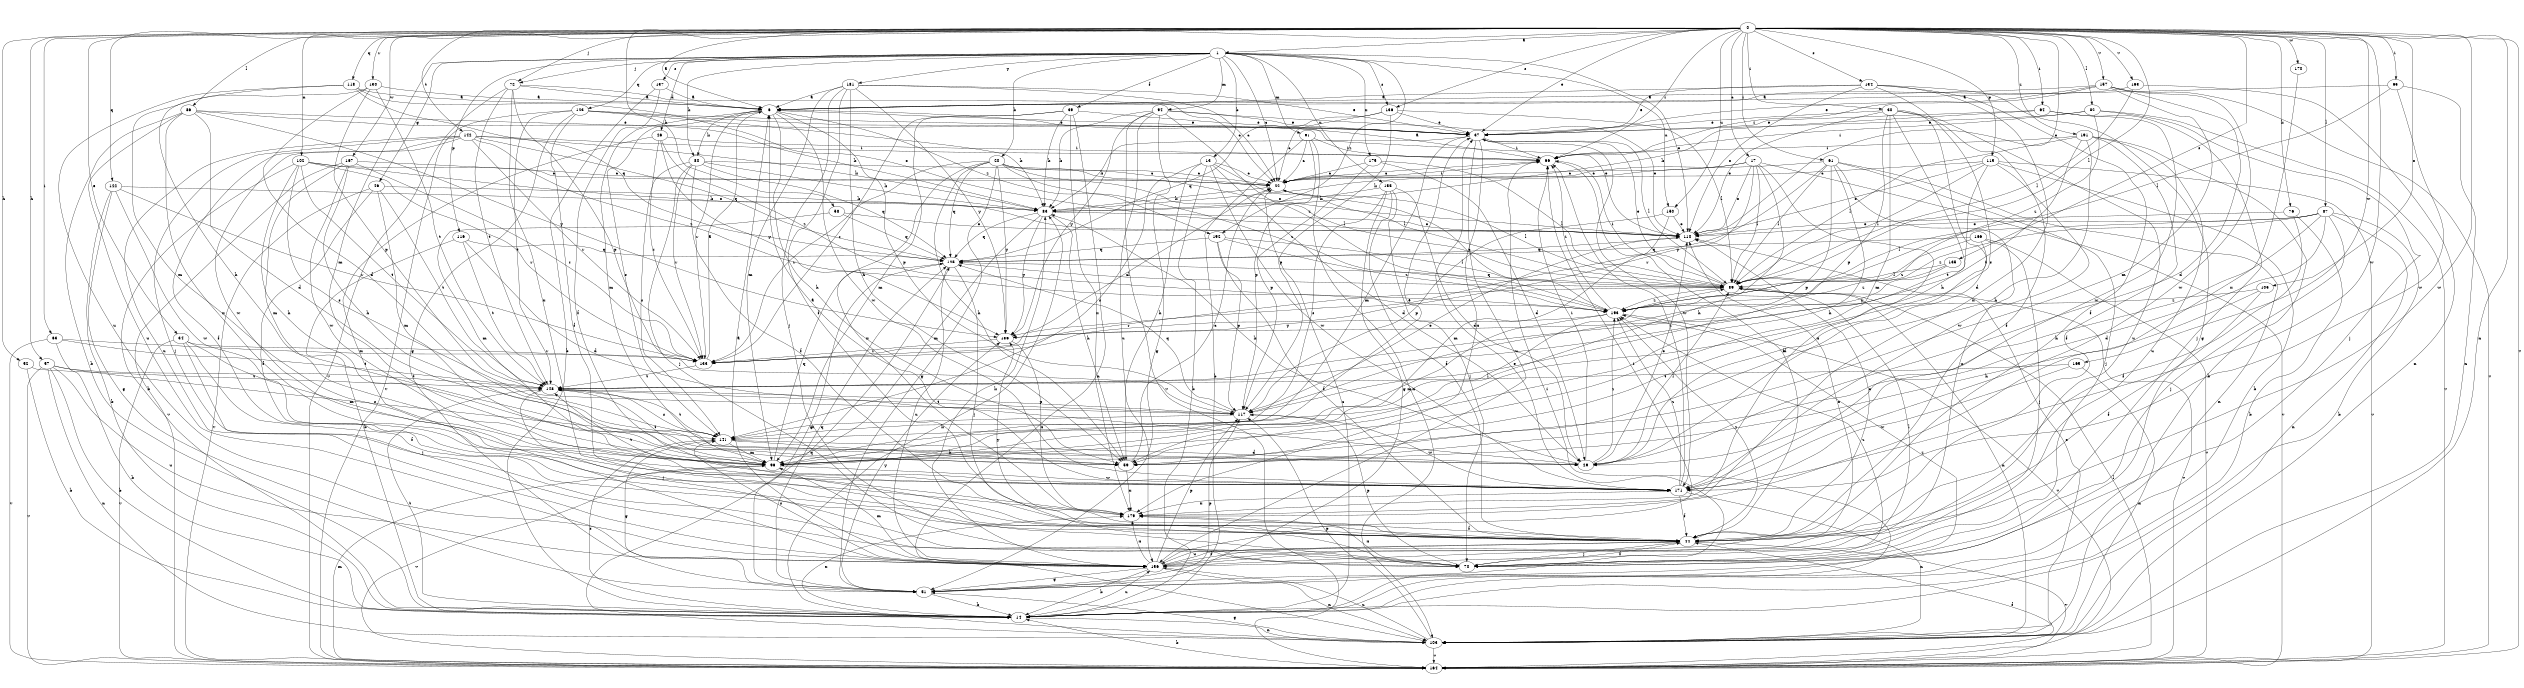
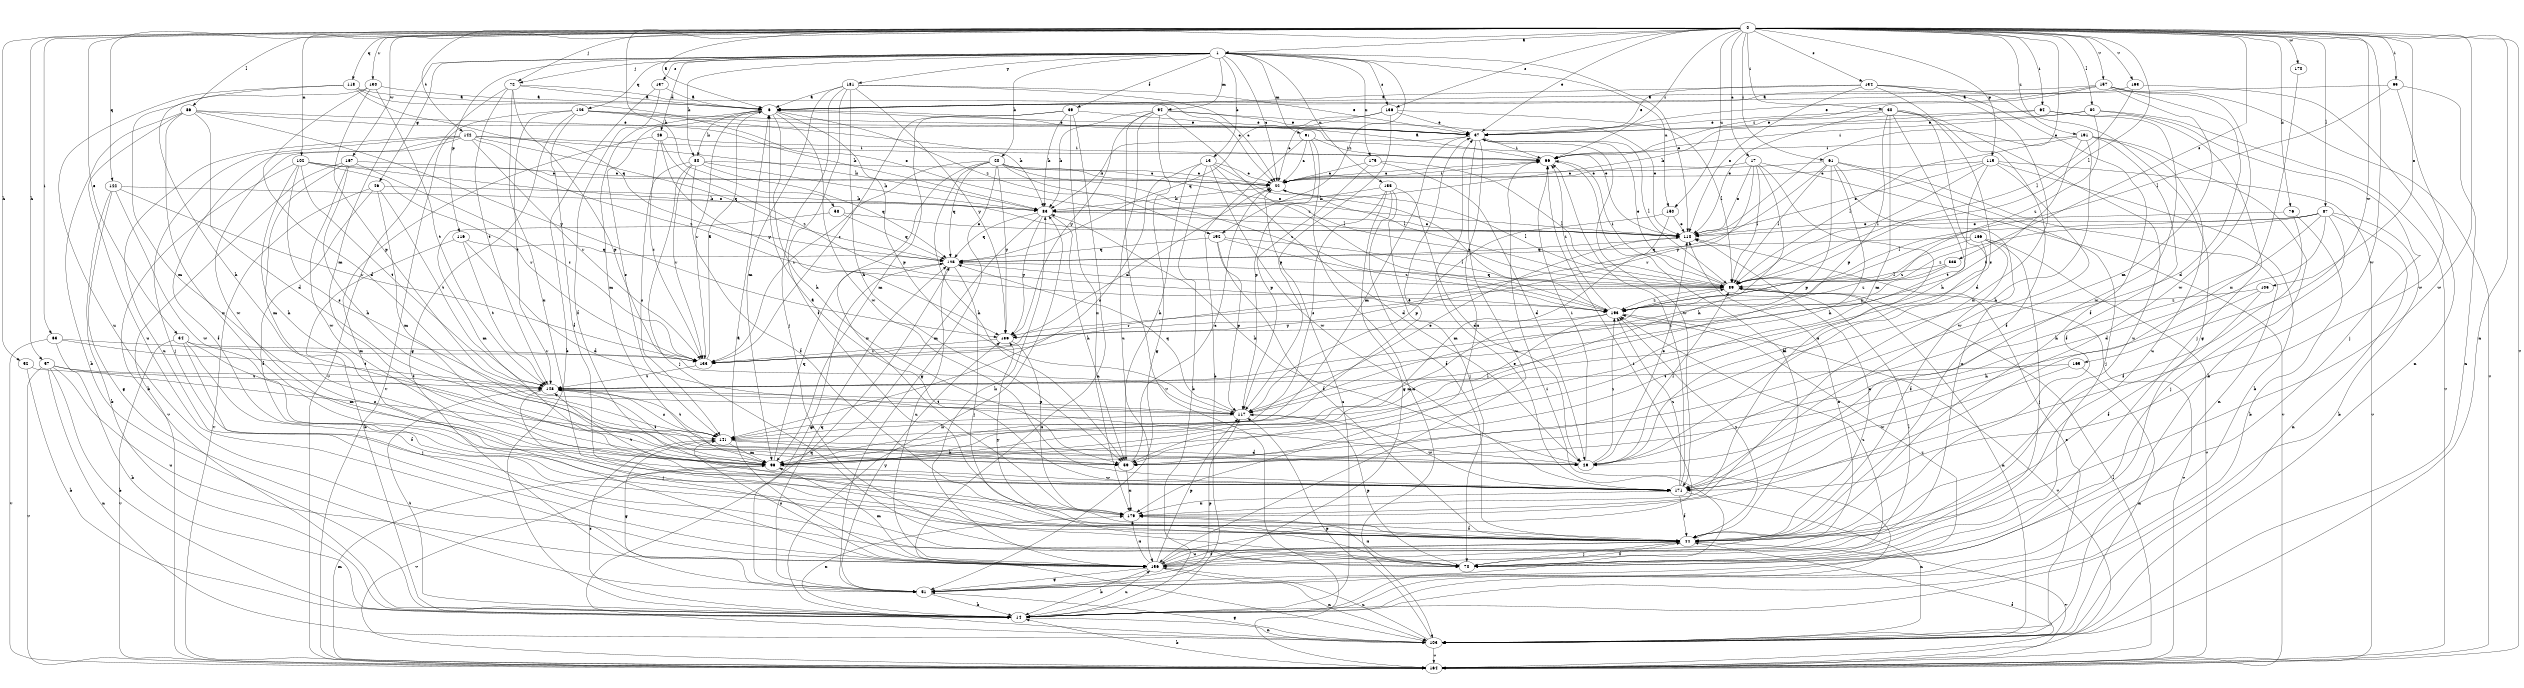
(1383, 180) -> none
(1953, 262) -> (1953, 262)
none -> (1894, 414)
